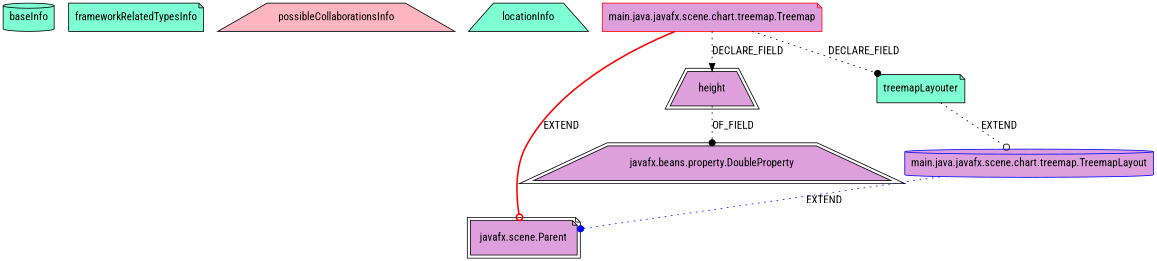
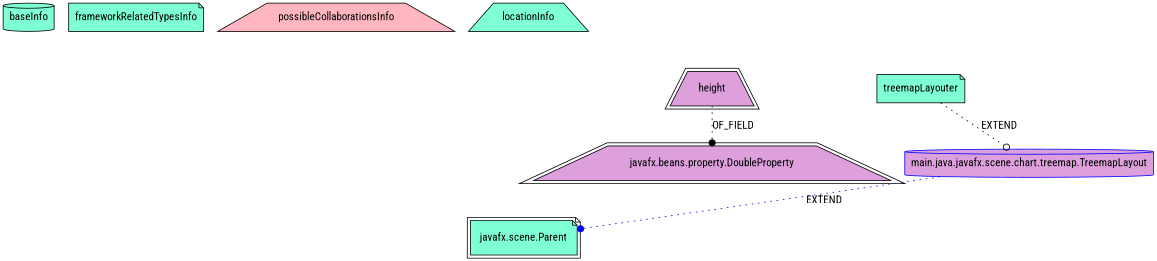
(712, 17) -> none
(524, 238) -> (524, 238)
